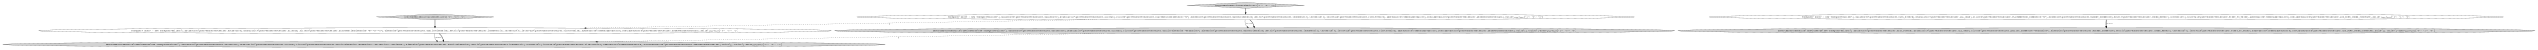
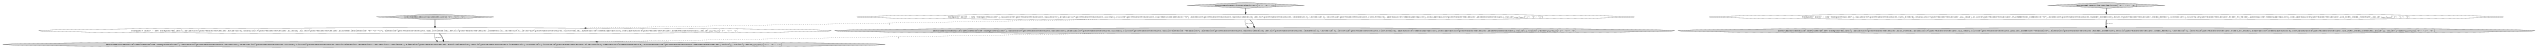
none -> (2106, 5)
